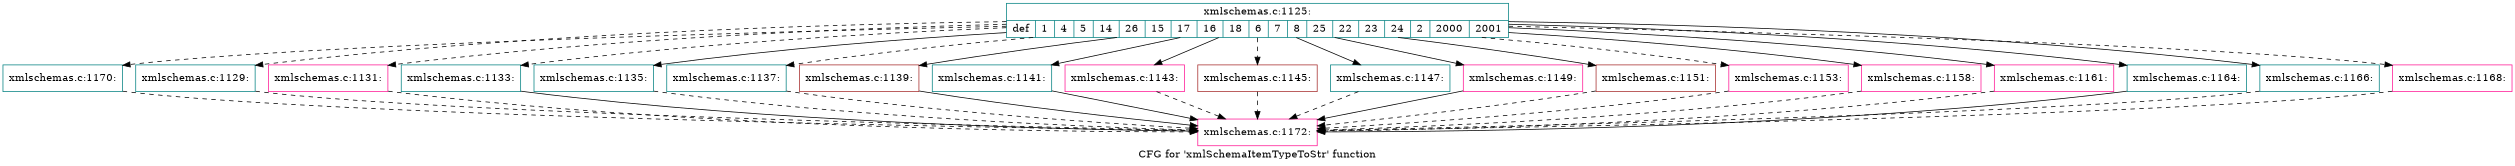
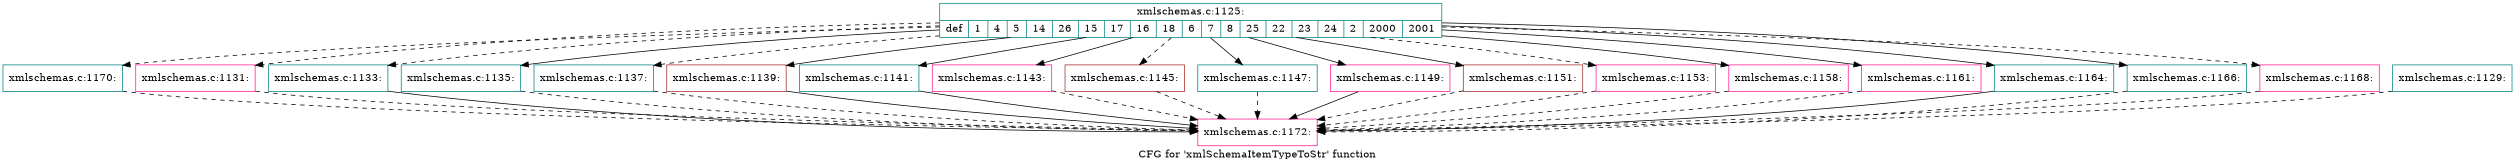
(746, 29) -> none
